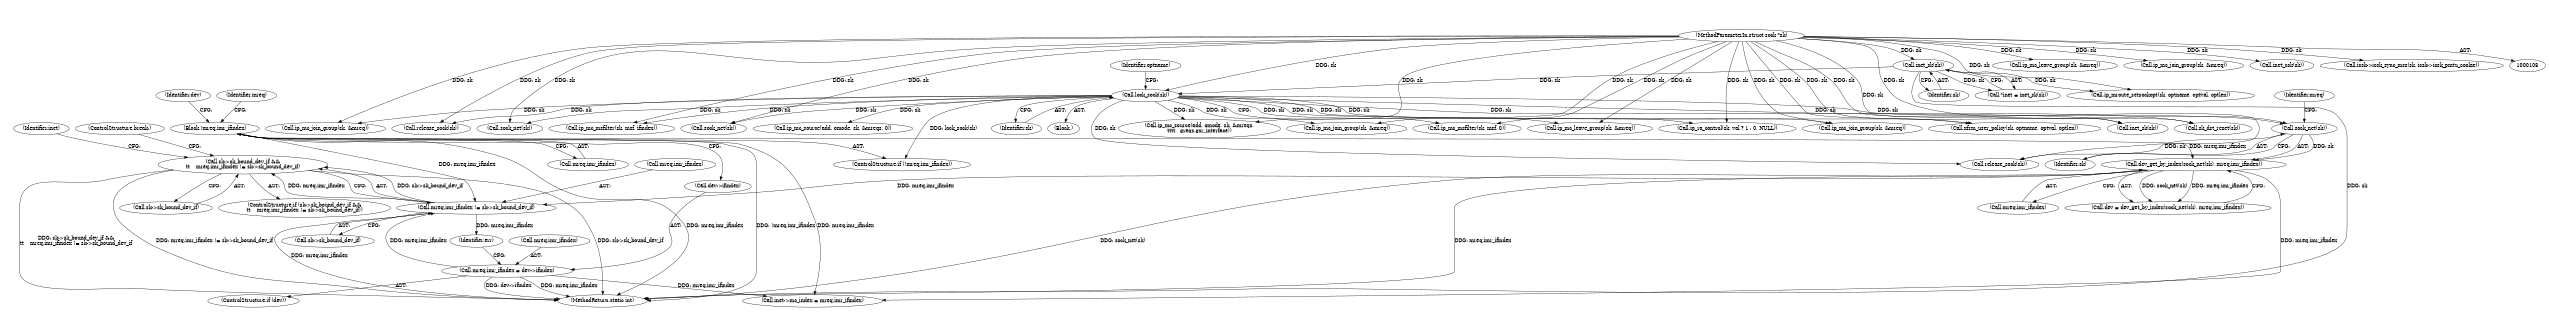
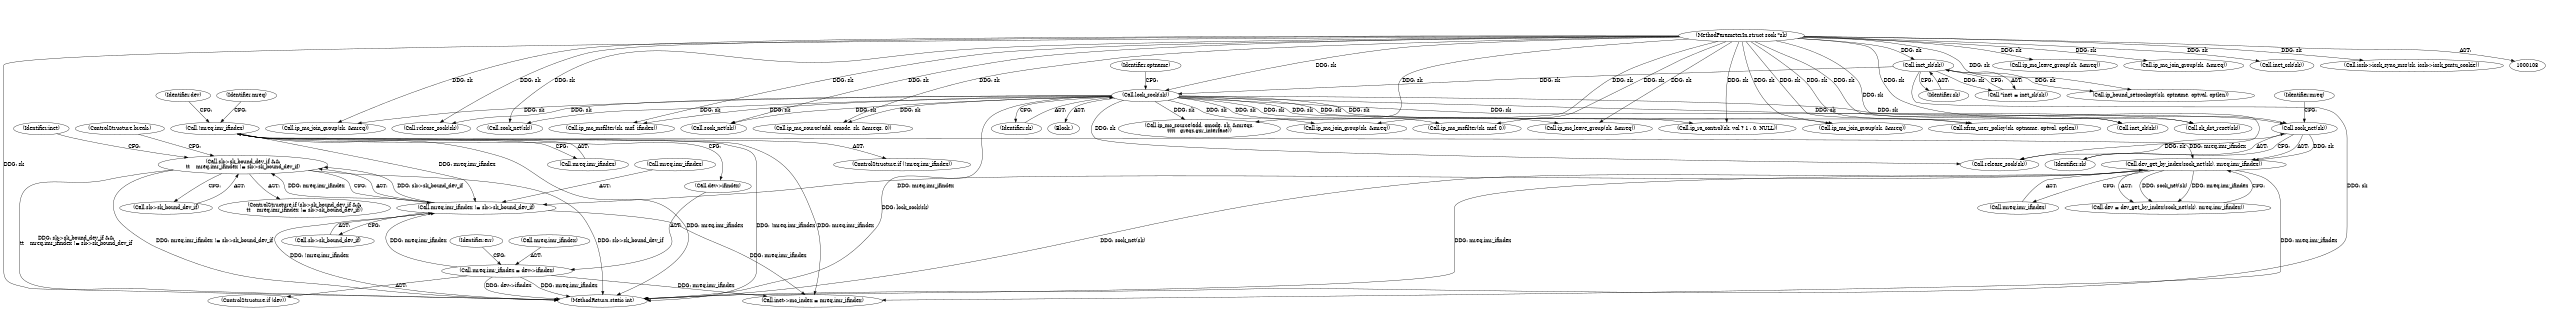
none -> (458, 47)
none -> (1259, 49)
(2161, 96) -> (2161, 96)
(981, 104) -> (883, 191)
(1245, 111) -> (1245, 111)
(215, 129) -> (215, 129)
(476, 223) -> (683, 228)
(319, 256) -> (319, 256)
